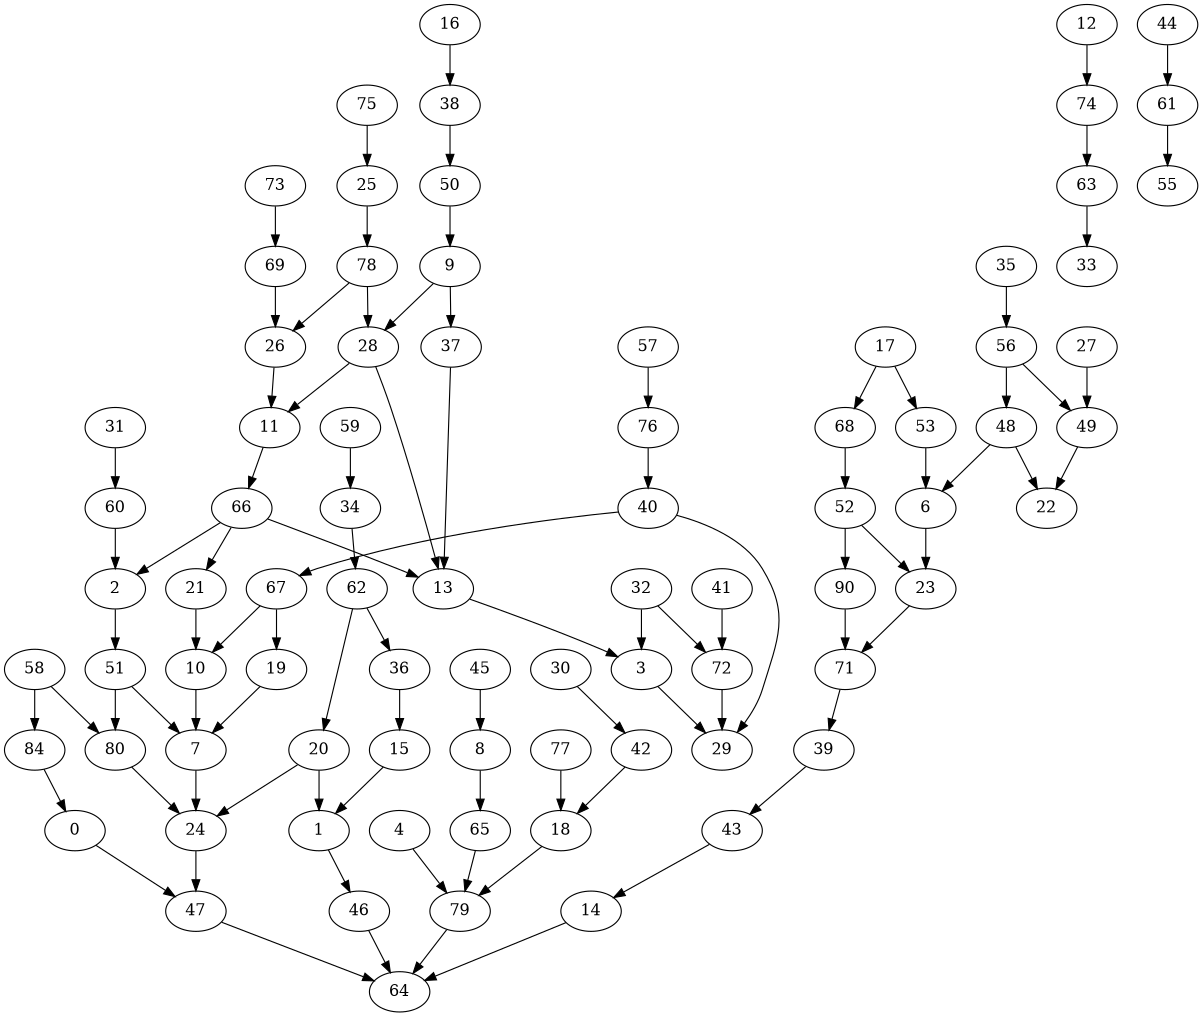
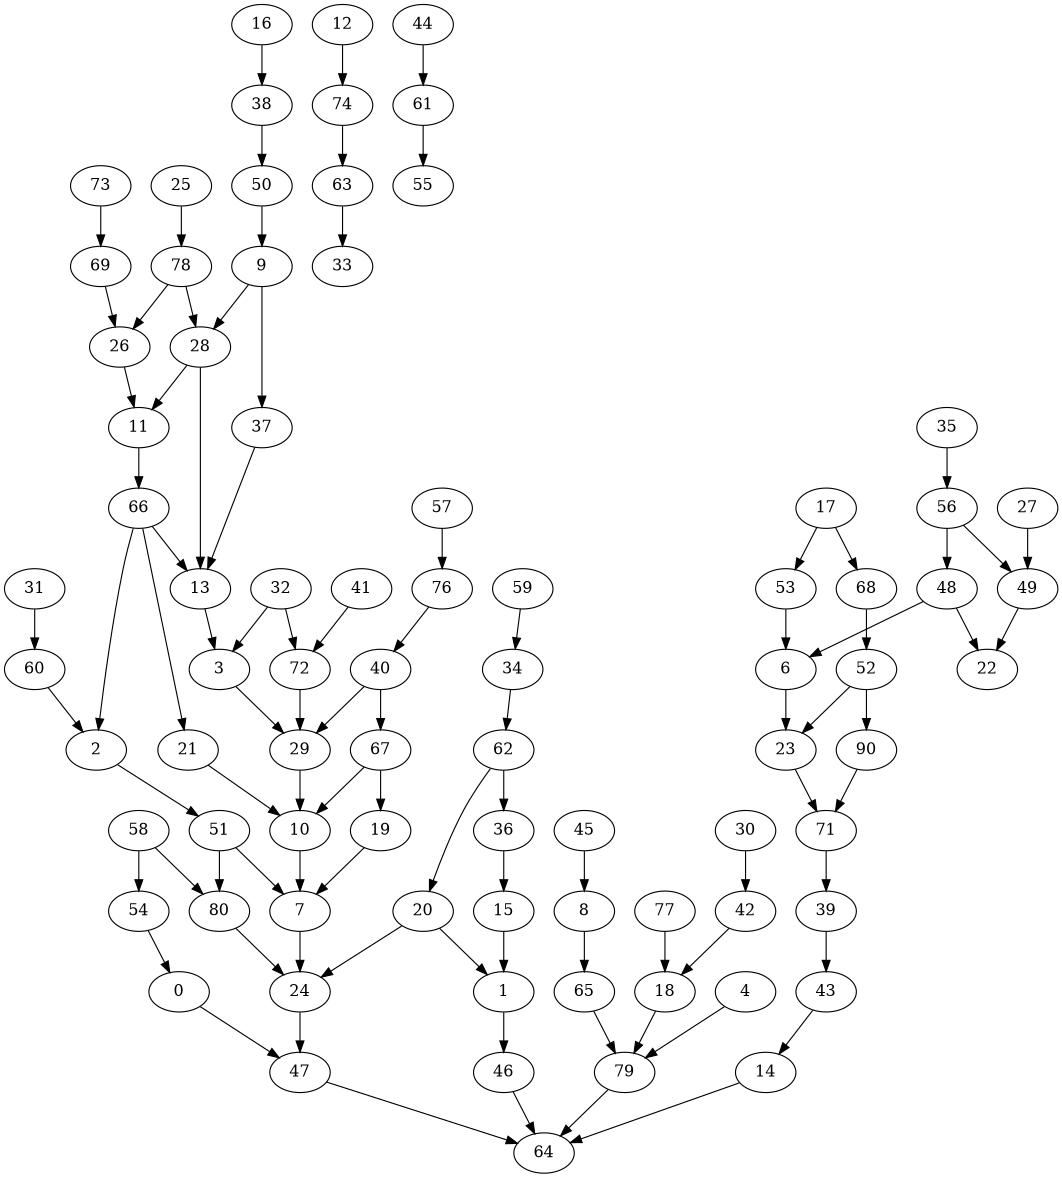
(367, 105) -> none
(35, 750) -> (139, 911)
none -> (300, 785)
